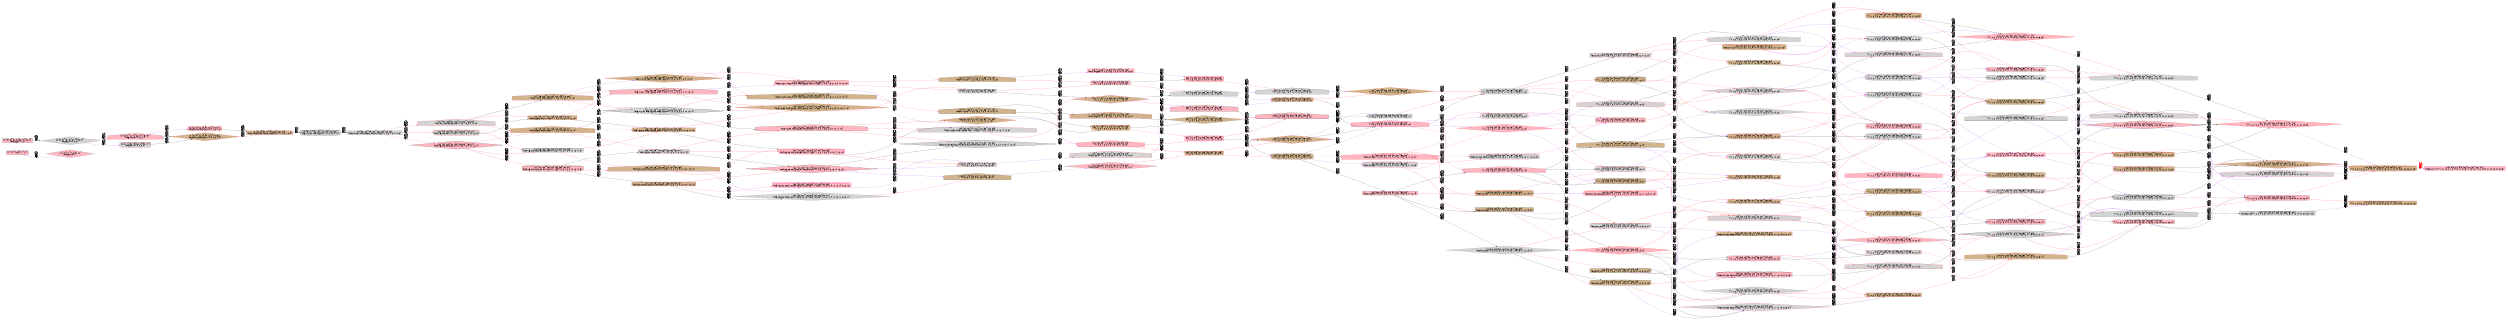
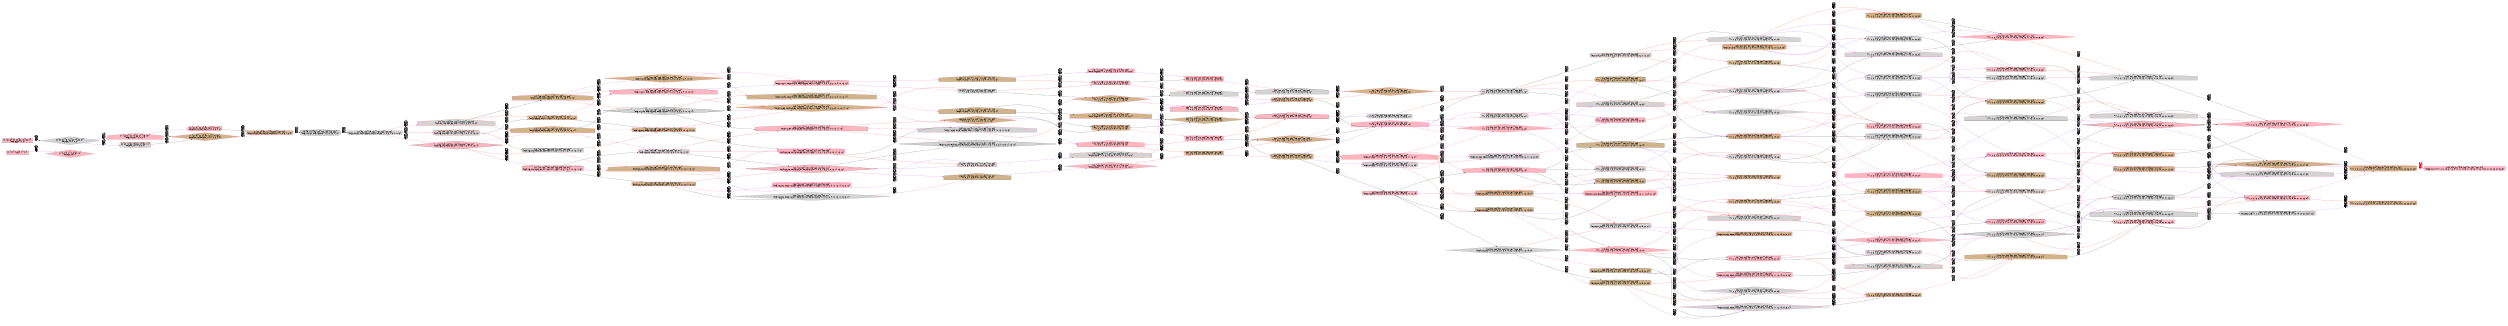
(42, 158) -> (42, 151)
